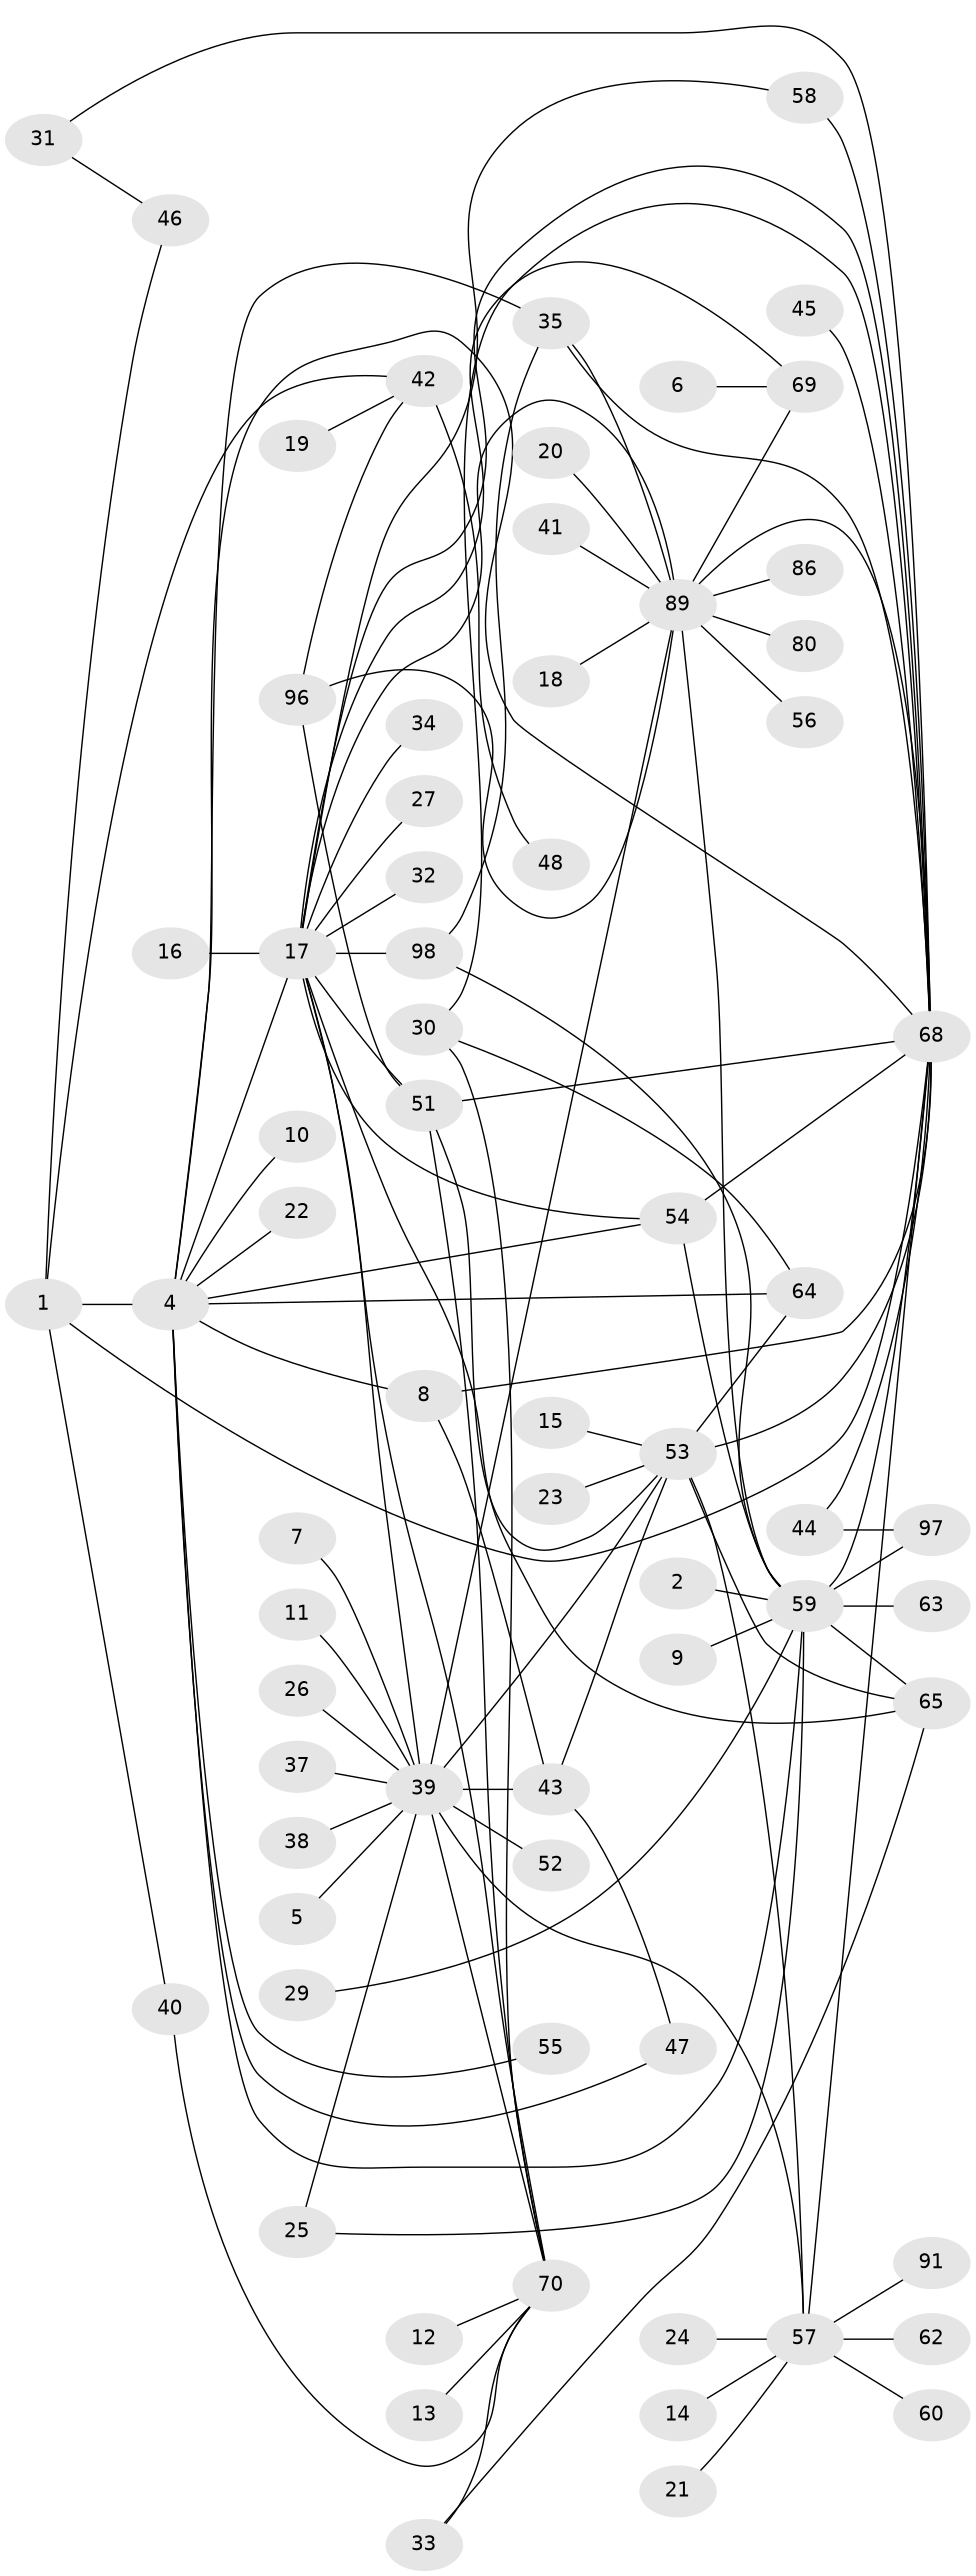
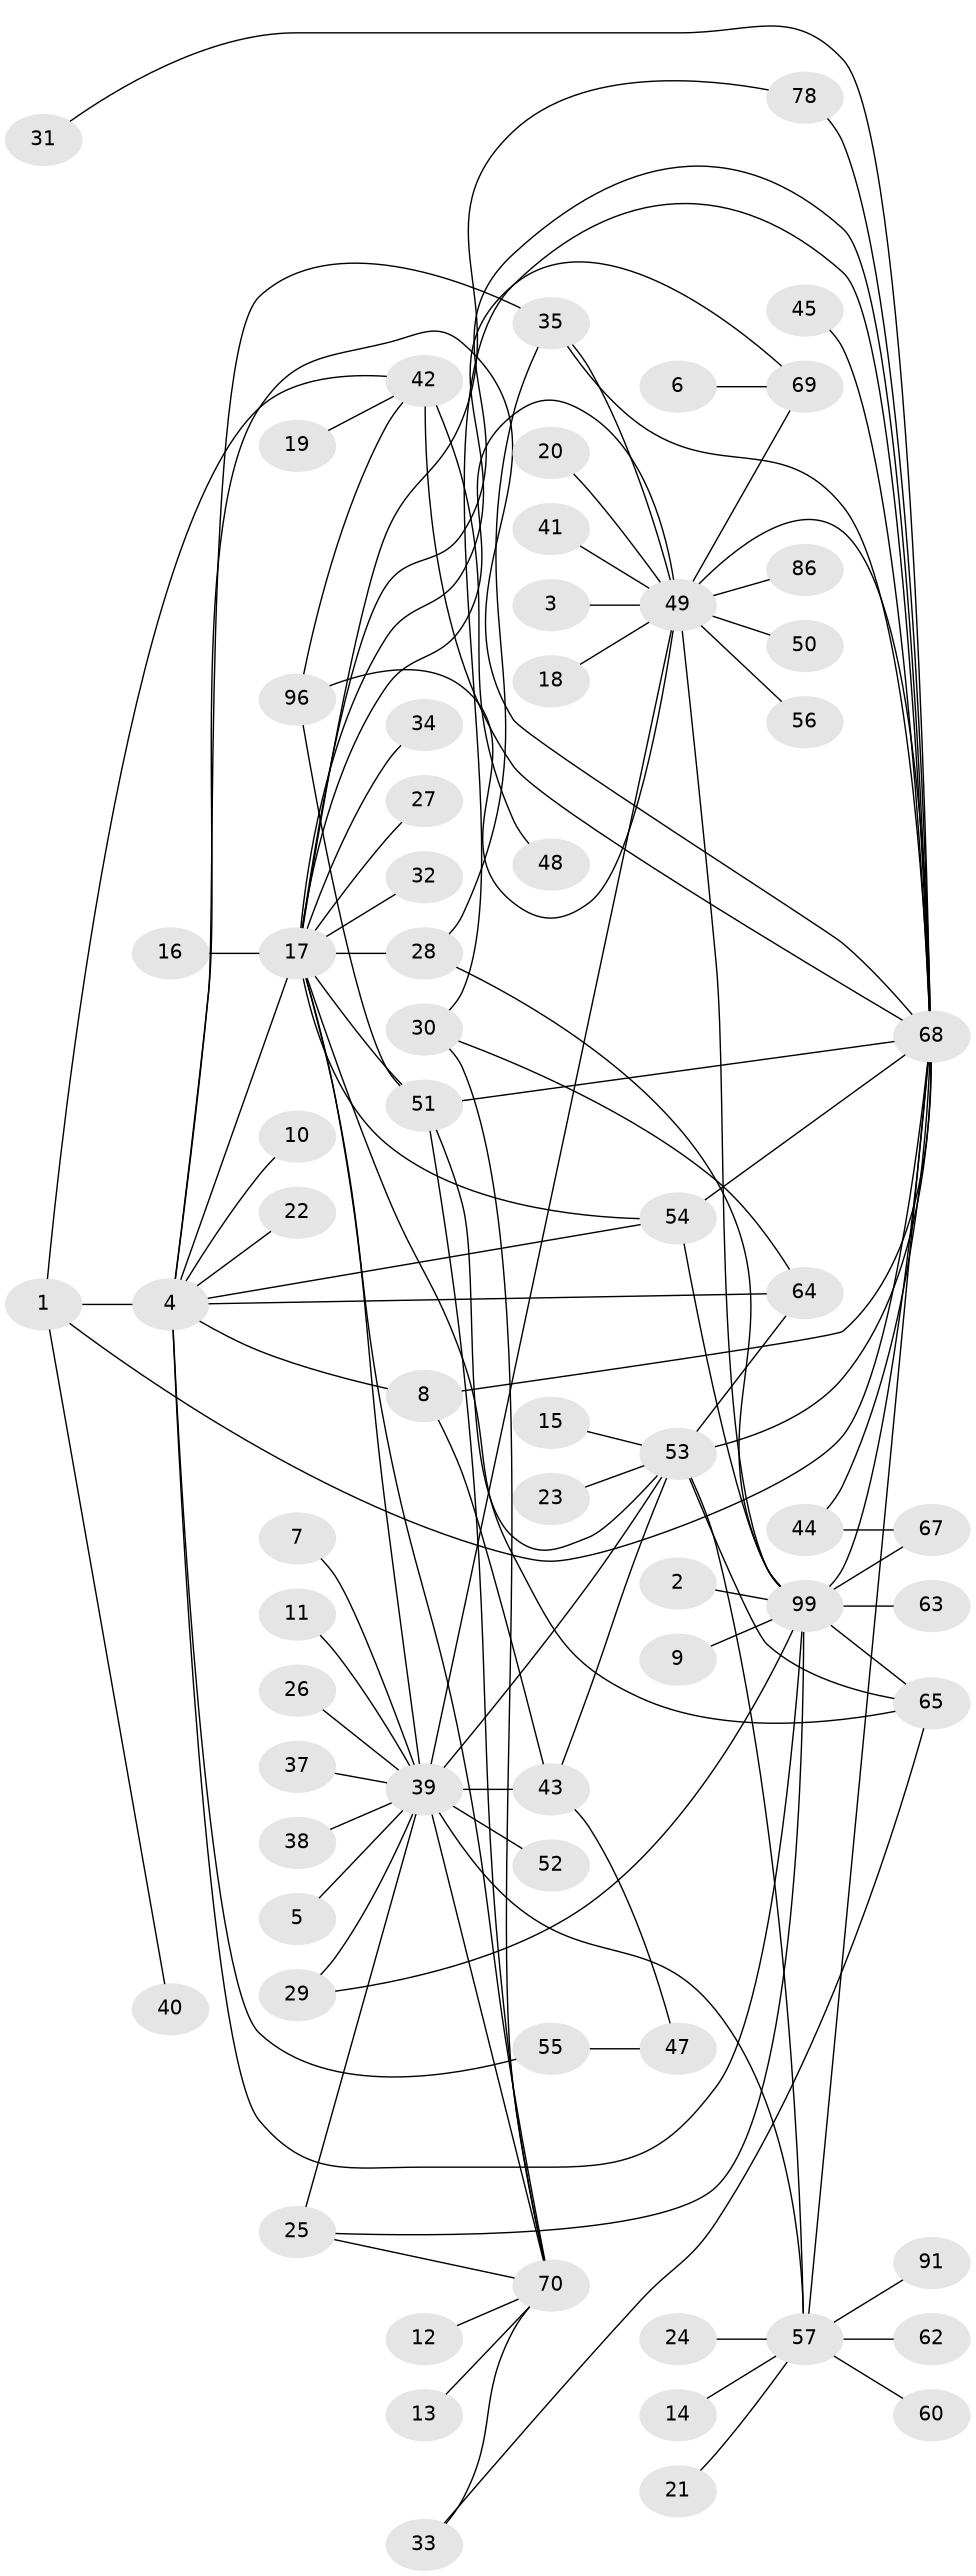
(805, 98) -> (805, 98)
(171, 220) -> none
none -> (551, 605)
(678, 605) -> (678, 605)
(805, 646) -> (805, 646)
none -> (547, 796)
(424, 953) -> (424, 953)
(932, 1530) -> (932, 1530)
(805, 1606) -> (805, 1606)
none -> (372, 1898)
(248, 2051) -> (615, 2049)
(297, 2376) -> (424, 2259)
